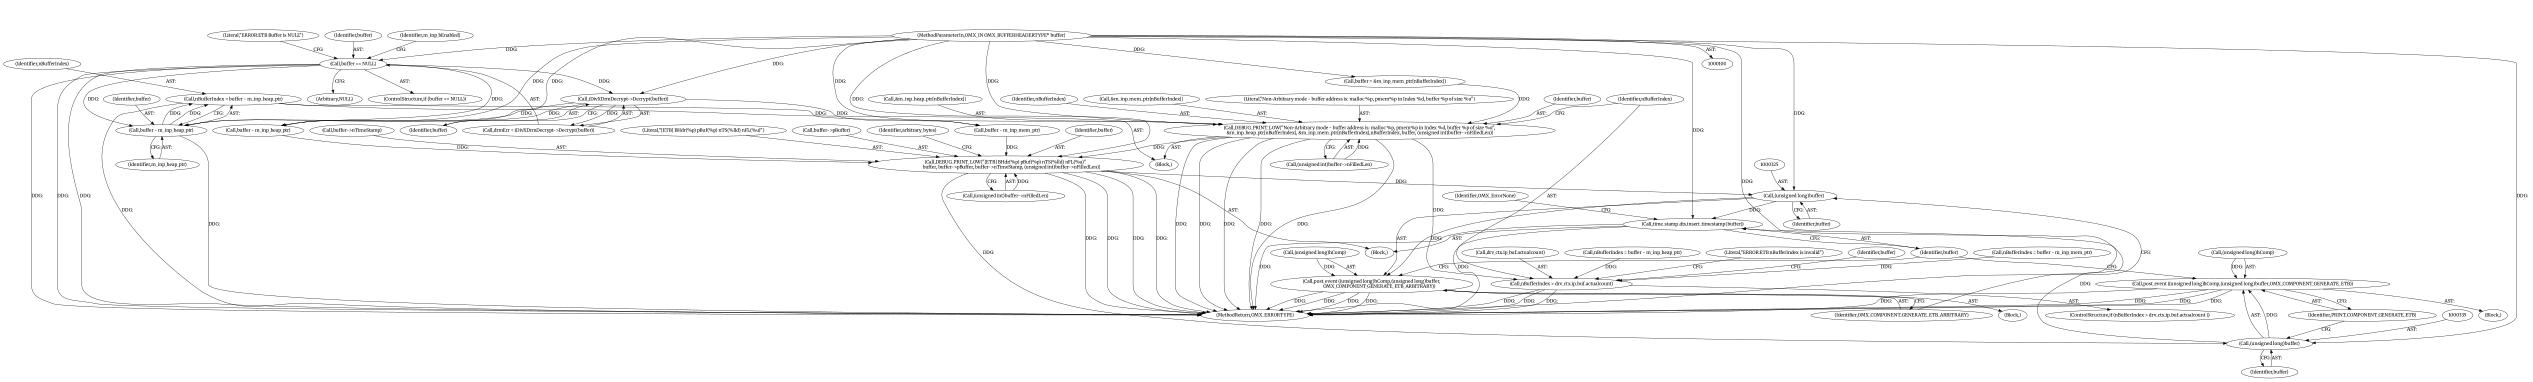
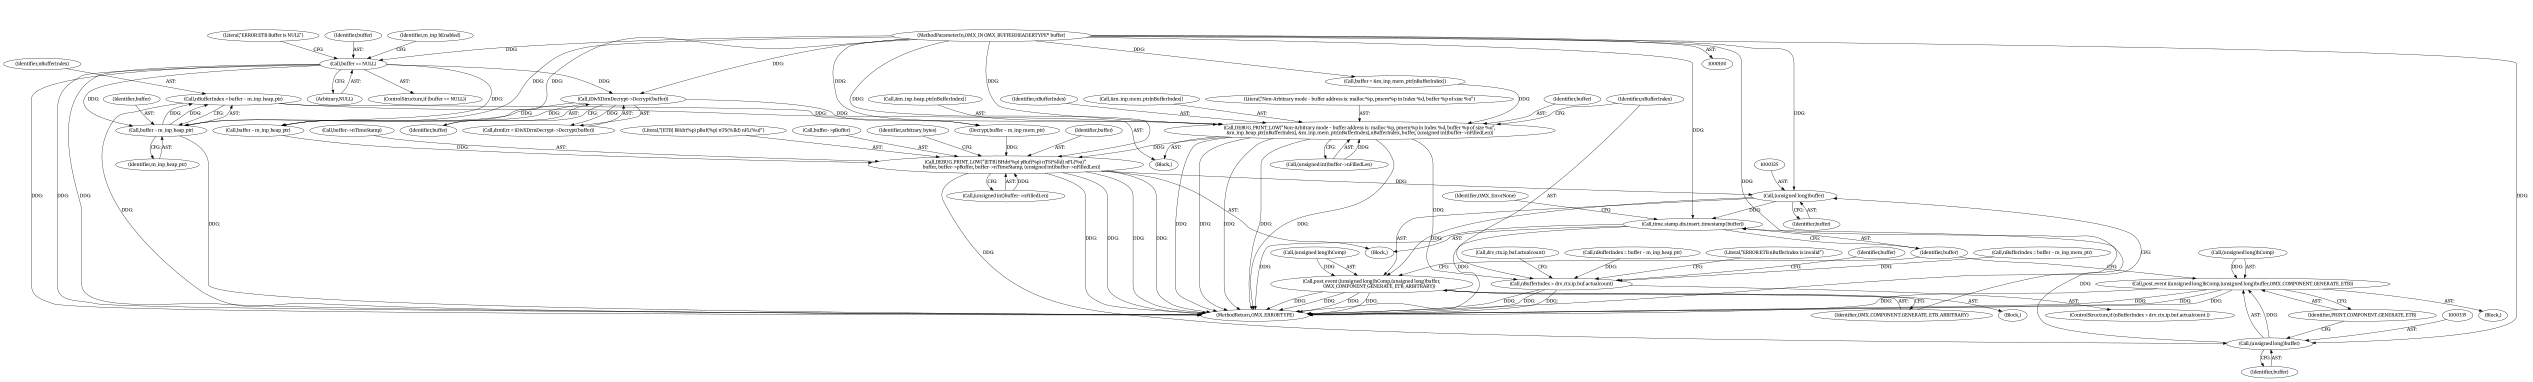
(476, 73) -> (348, 84)
(1007, 131) -> (1007, 131)
(1543, 267) -> (1543, 267)
